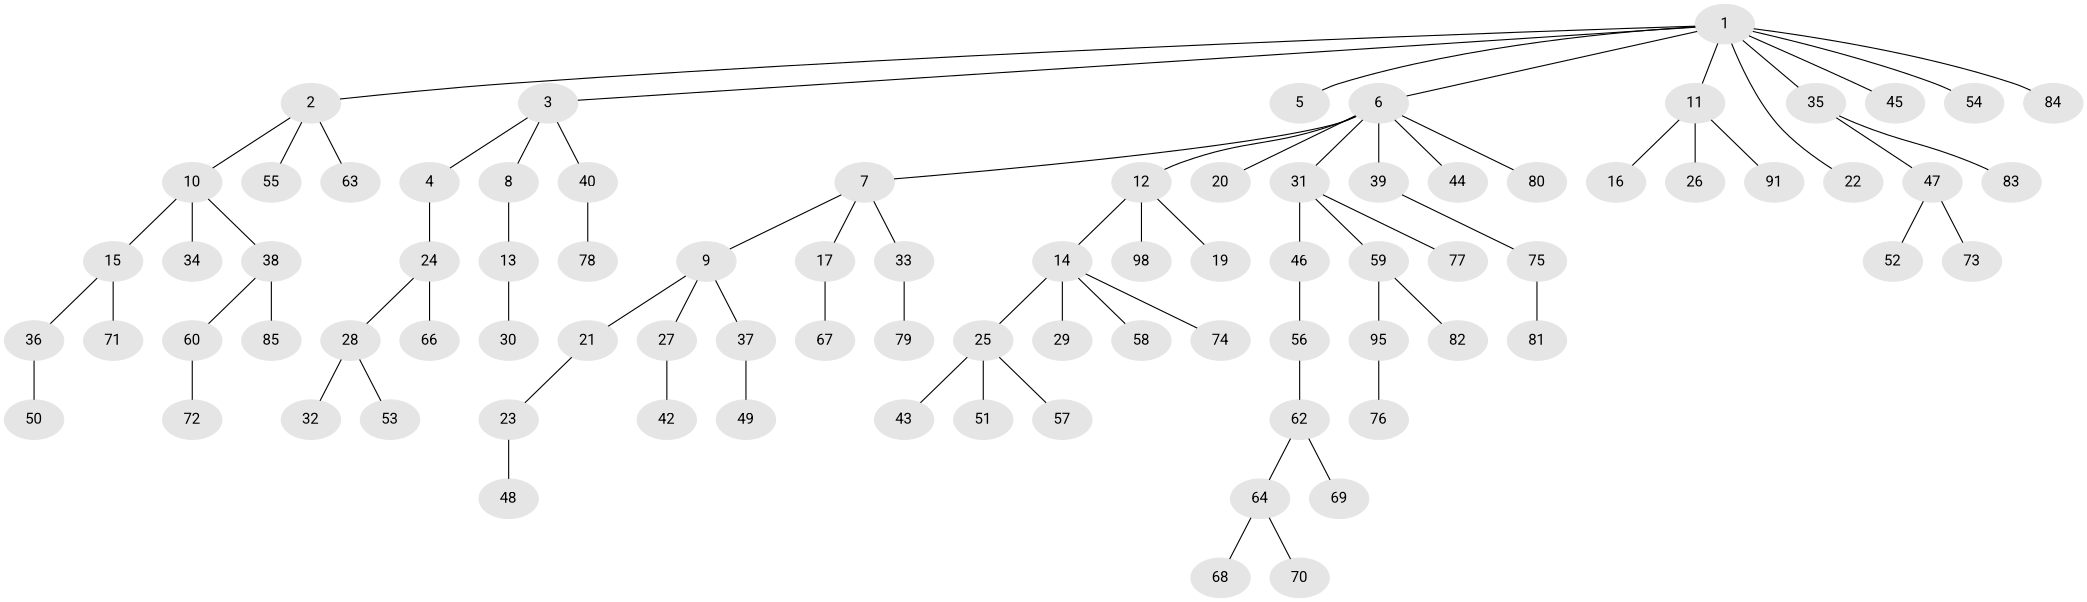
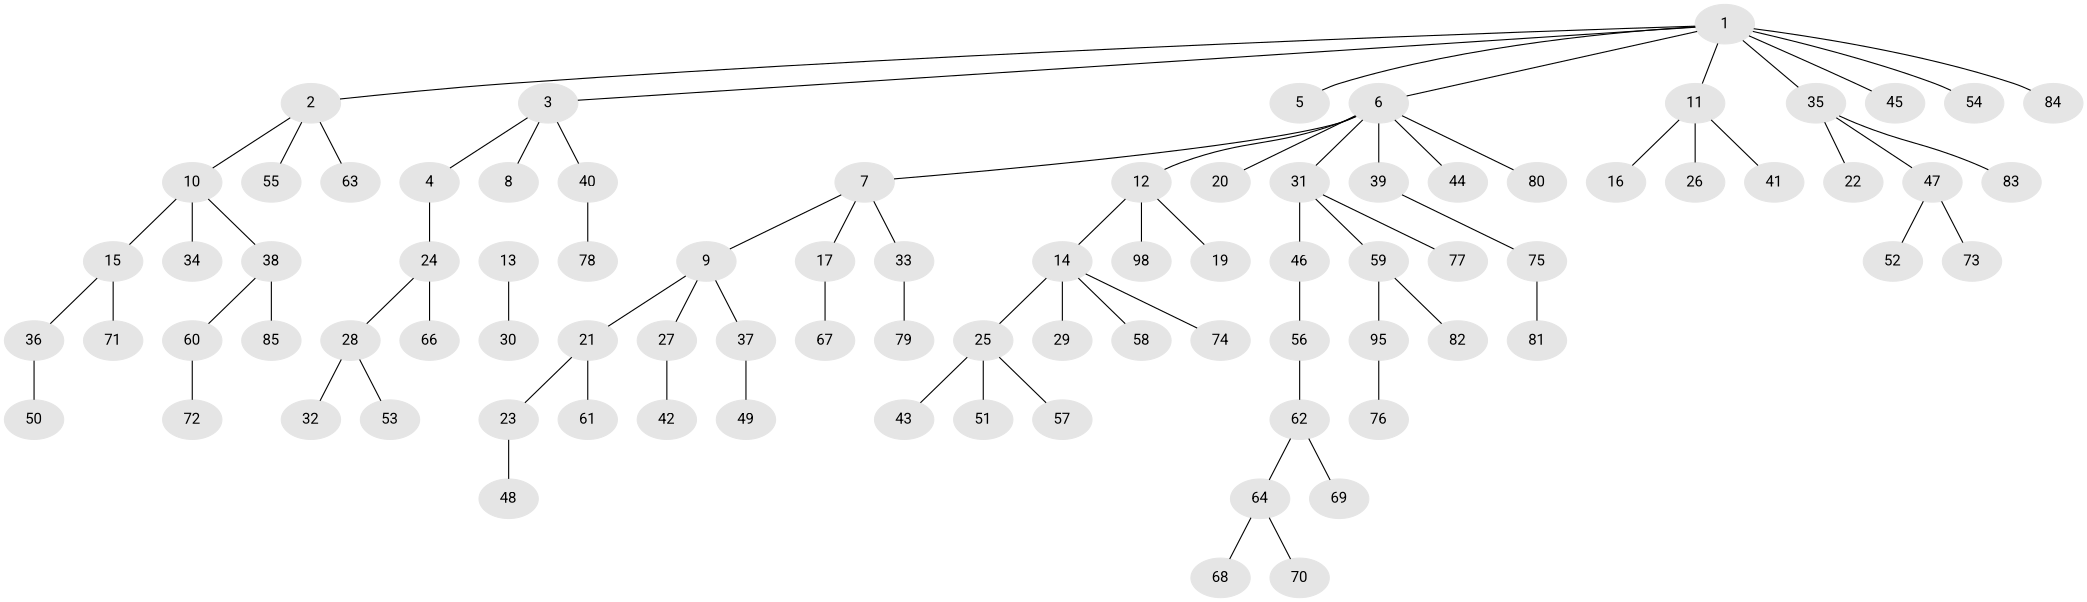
(1770, 115) -> (1835, 143)
(1774, 182) -> (1774, 182)
(509, 222) -> none
none -> (588, 420)
